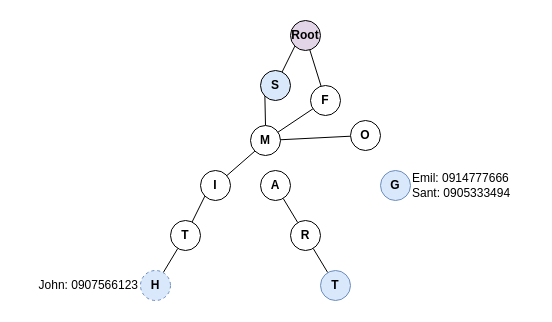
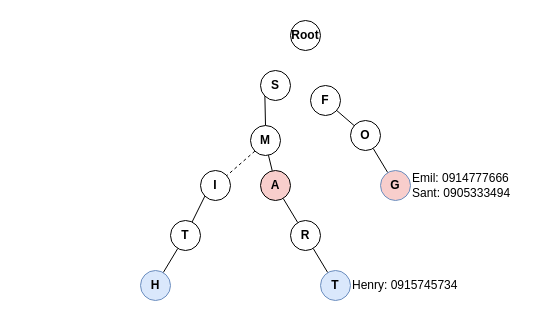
(306, 36) -> (306, 36)
(288, 59) -> none
(315, 68) -> none
(276, 86) -> (276, 86)
(295, 120) -> (345, 118)
(316, 138) -> (380, 161)
none -> (270, 163)
(240, 164) -> (240, 164)
(276, 186) -> (276, 186)
(396, 186) -> (396, 186)
(81, 286) -> none
(156, 286) -> (156, 286)
none -> (411, 286)
